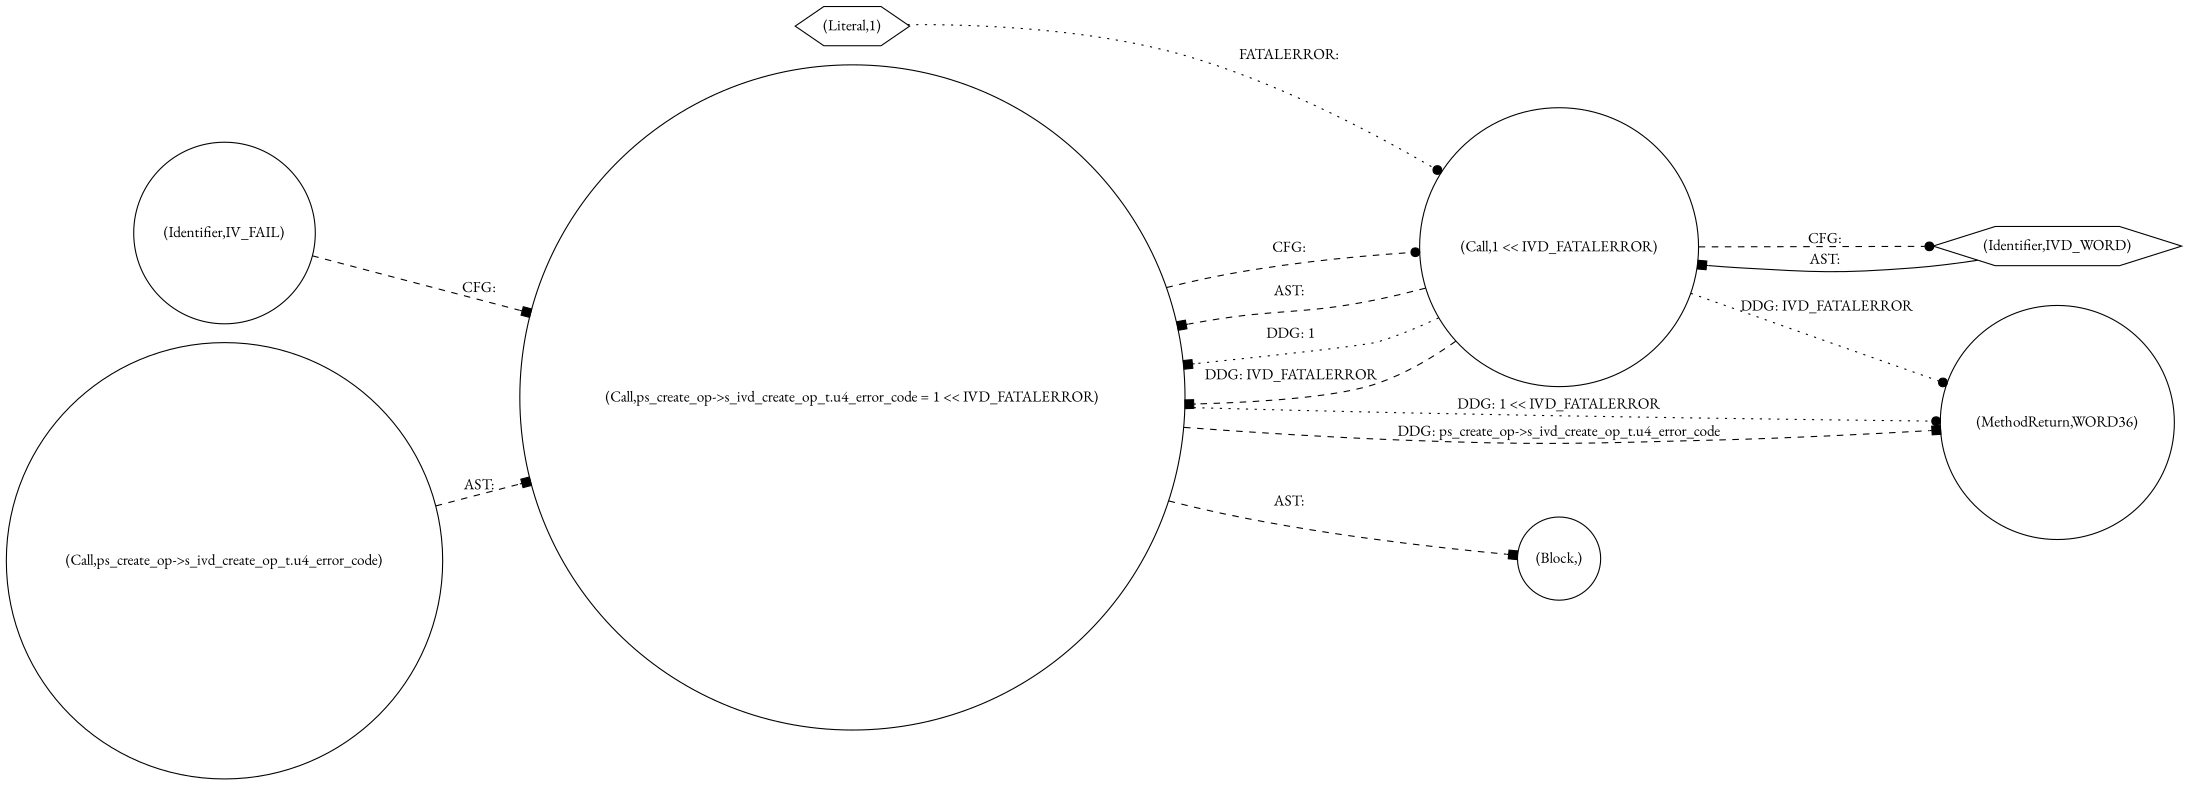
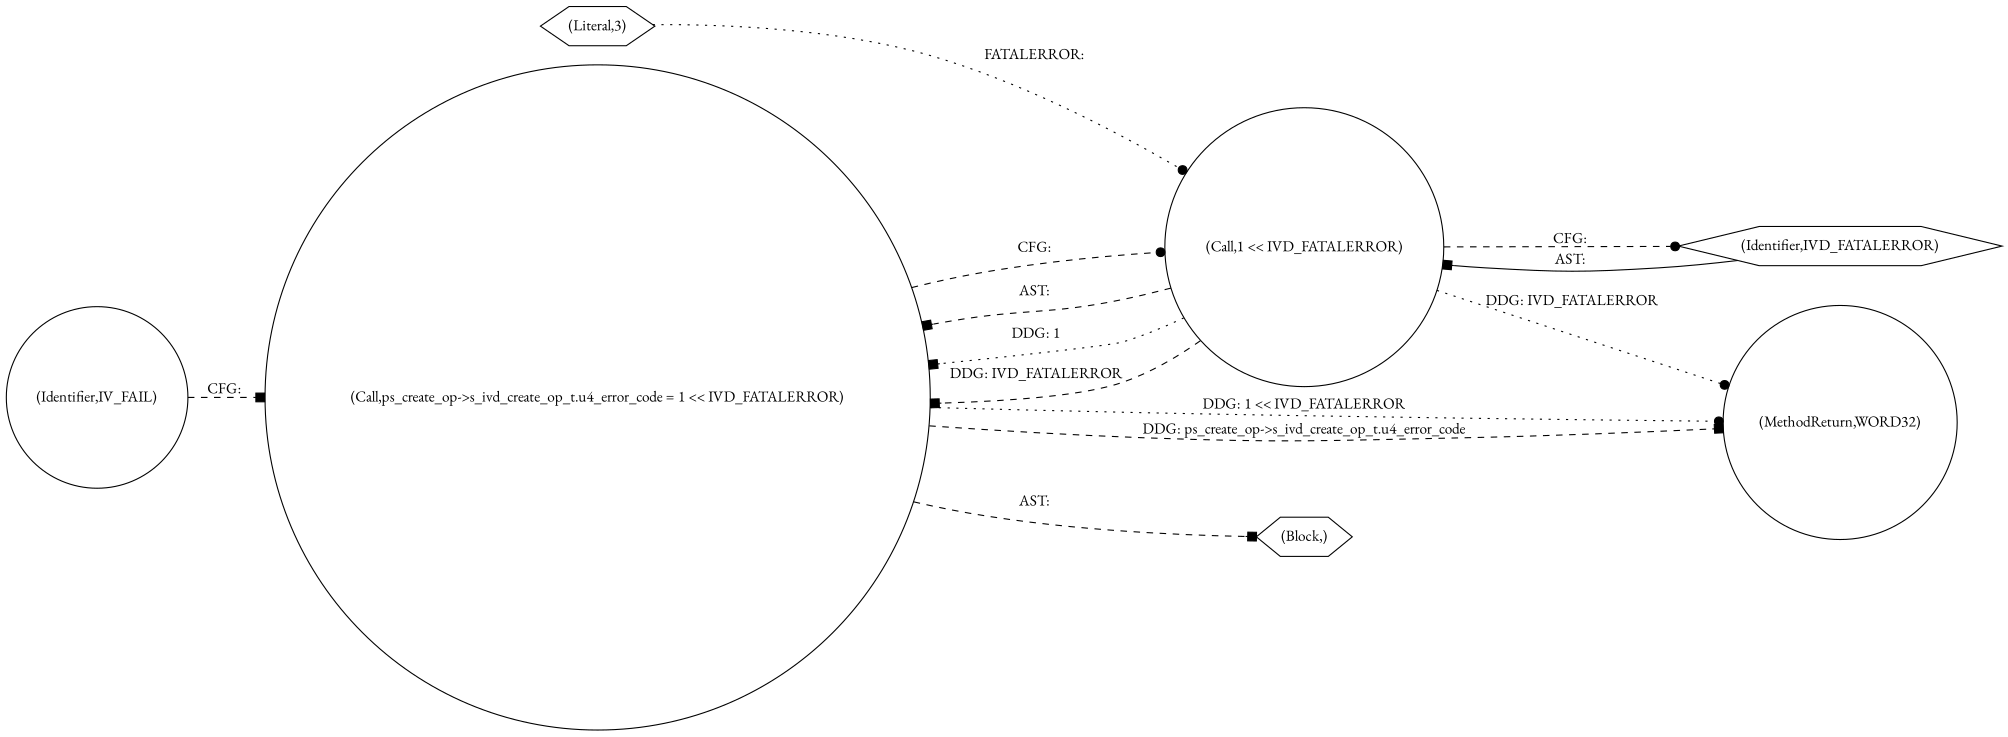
(852, 26) -> (598, 26)
(2057, 246) -> (1840, 246)
(2057, 422) -> (1840, 422)
(1559, 559) -> (1304, 537)
(225, 561) -> none
